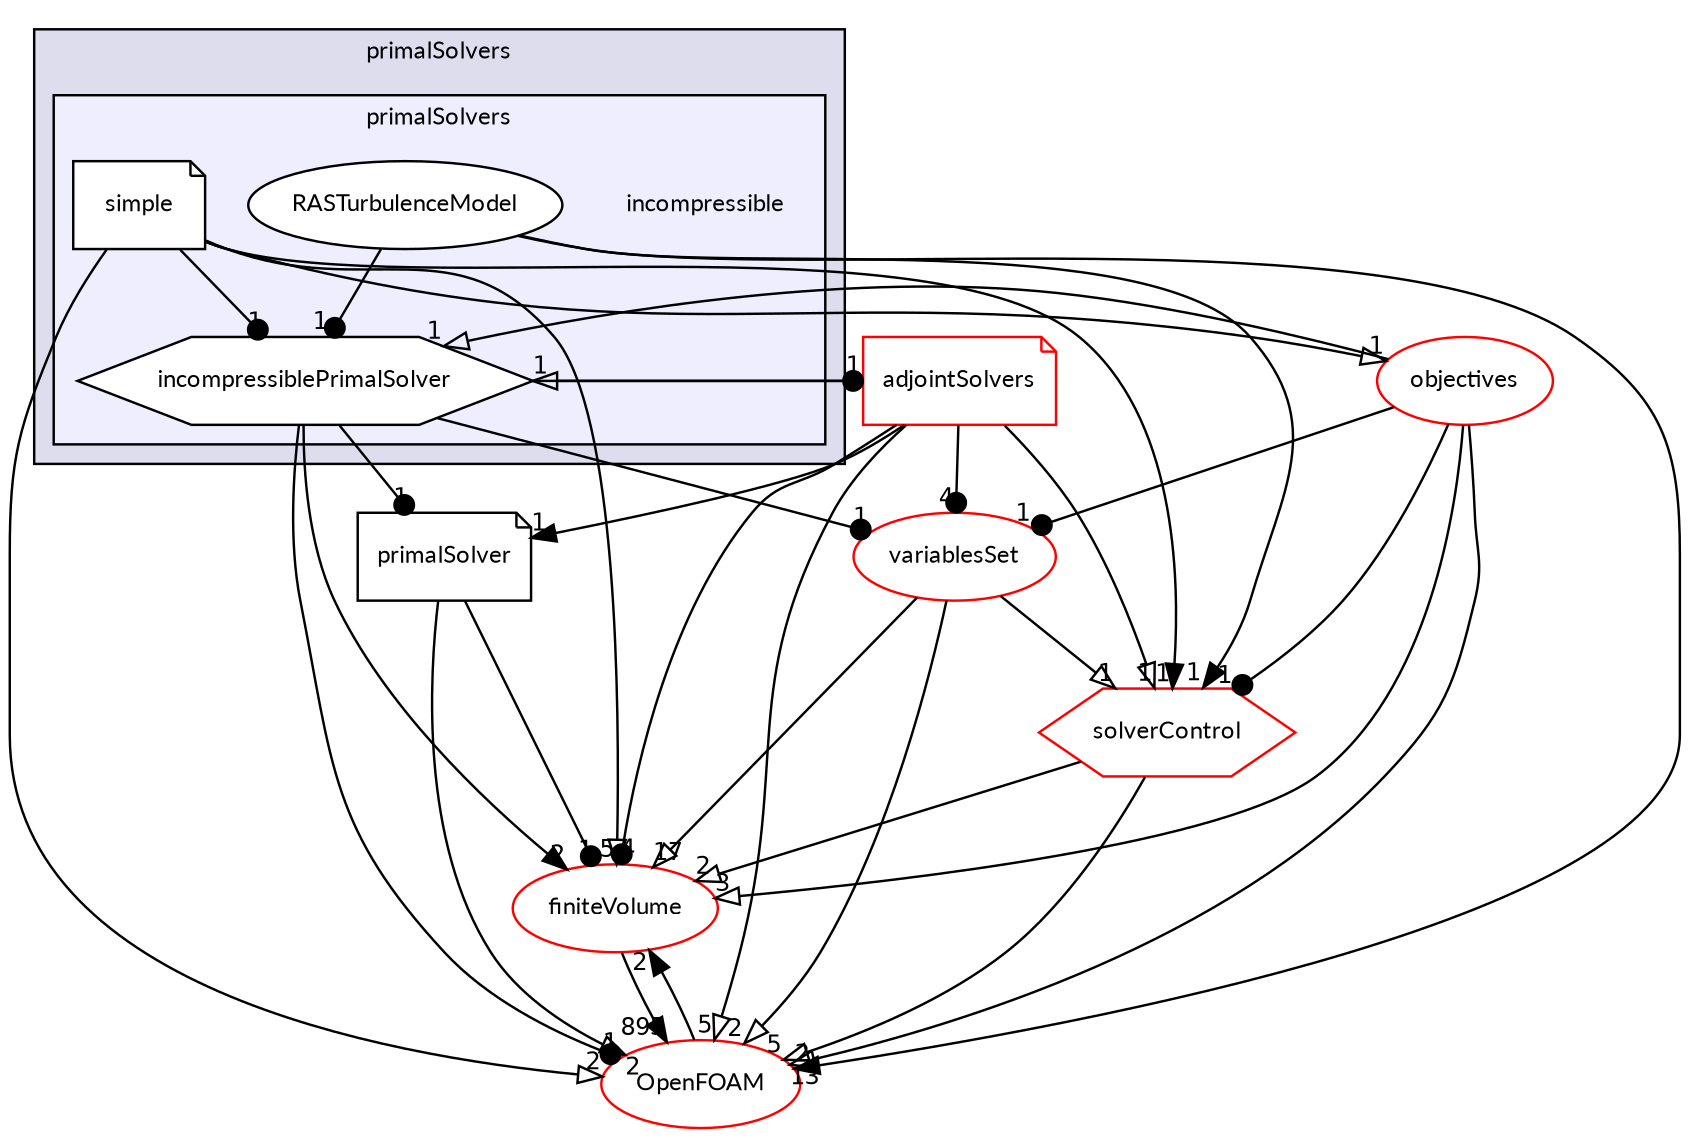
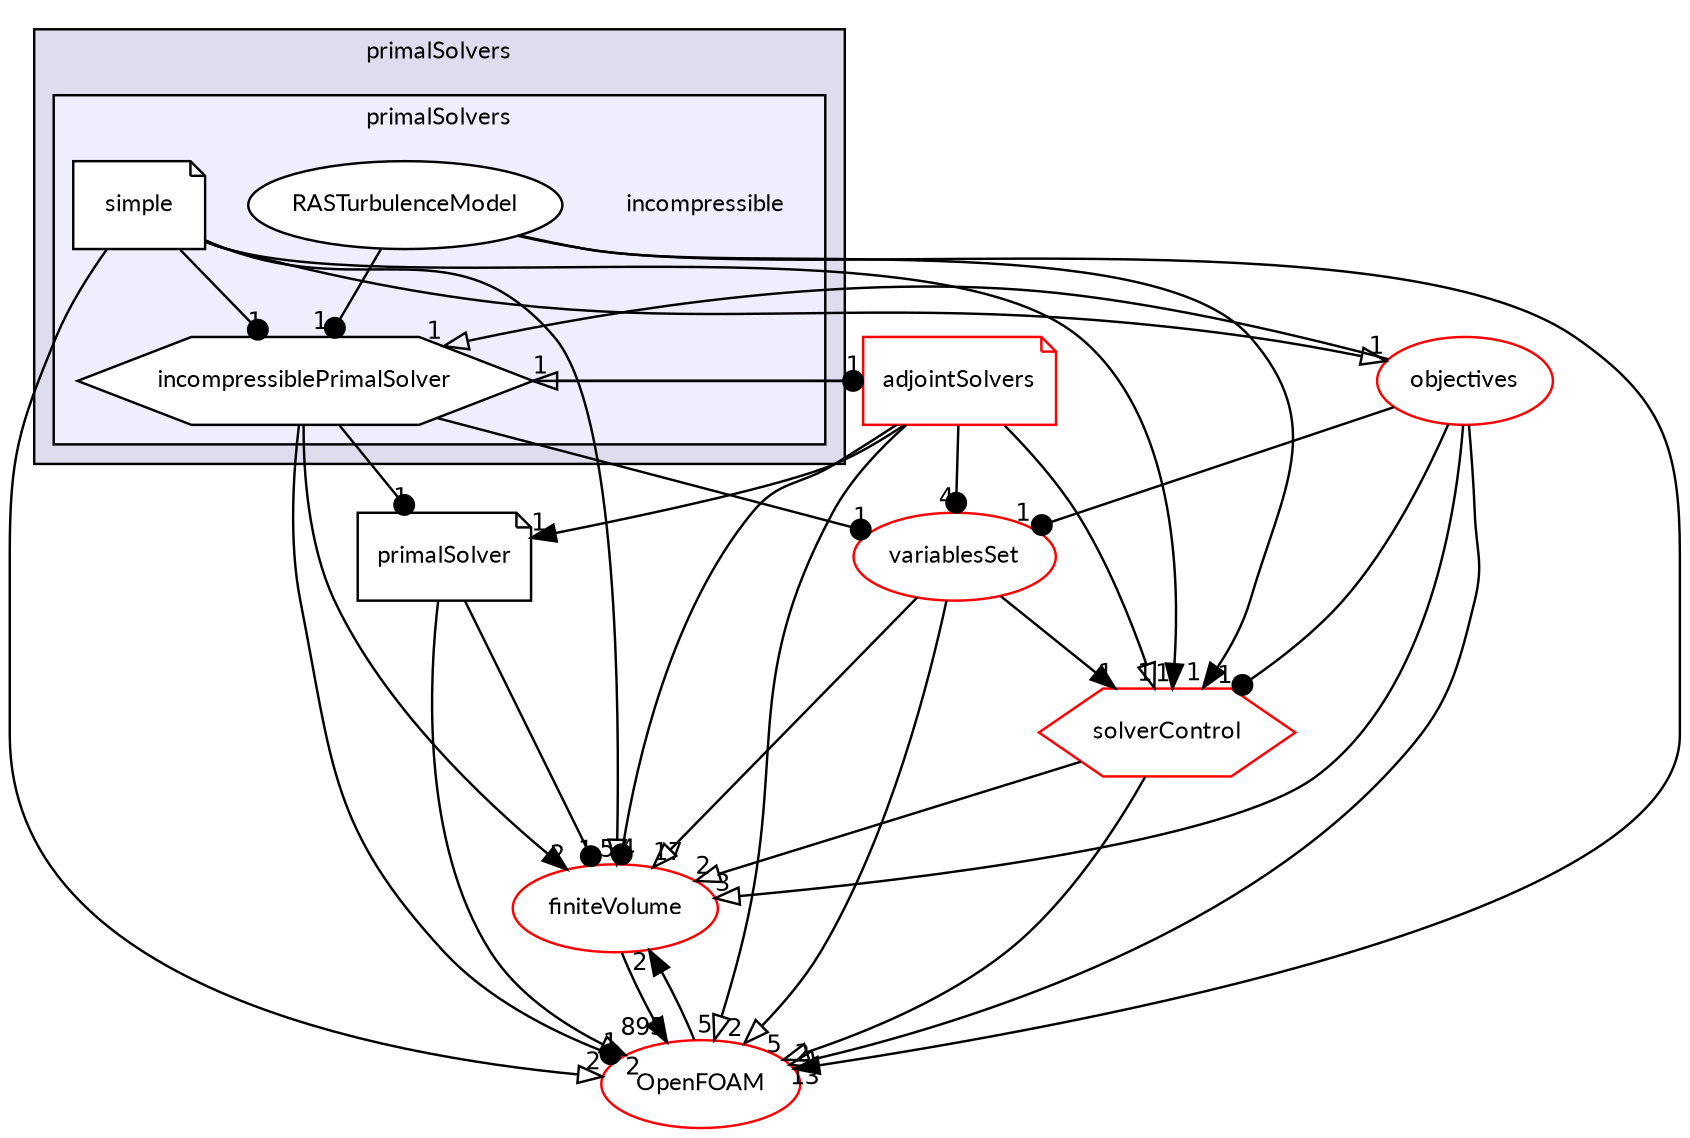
(1048, 634) -> (1048, 634)
